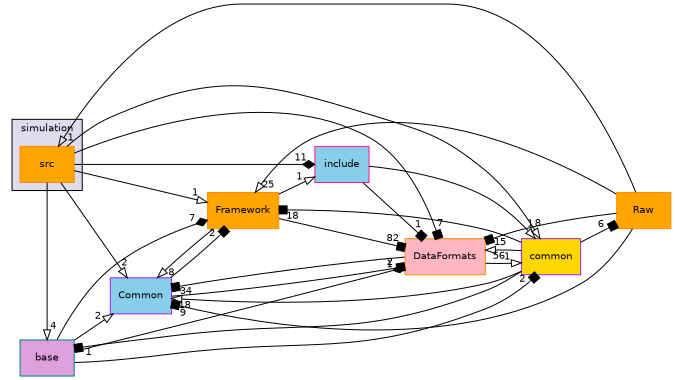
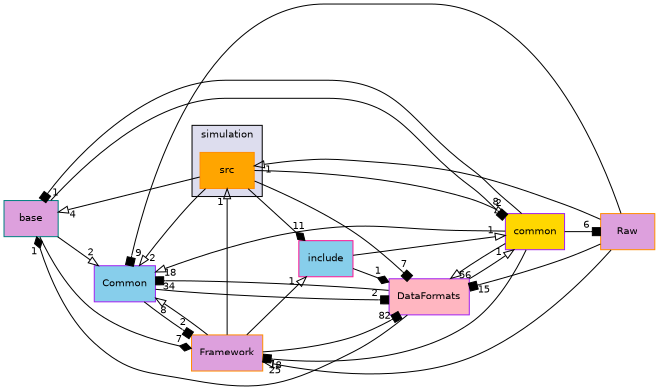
(136, 185) -> (227, 267)
(390, 207) -> (365, 273)
(243, 211) -> (227, 353)
(644, 211) -> (628, 232)
(445, 257) -> (429, 297)
(242, 309) -> (200, 381)
